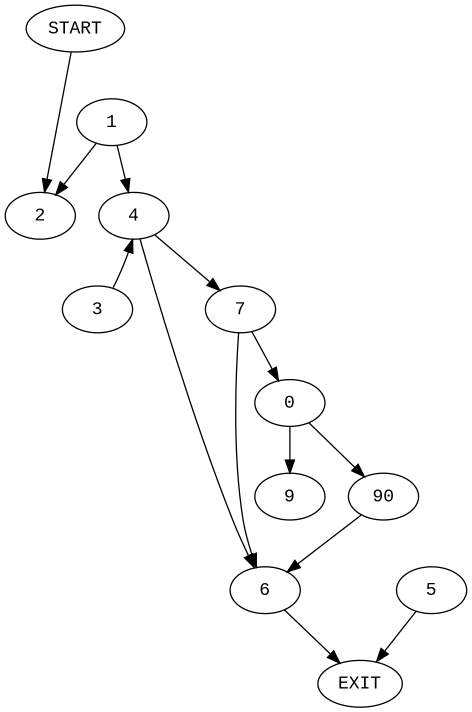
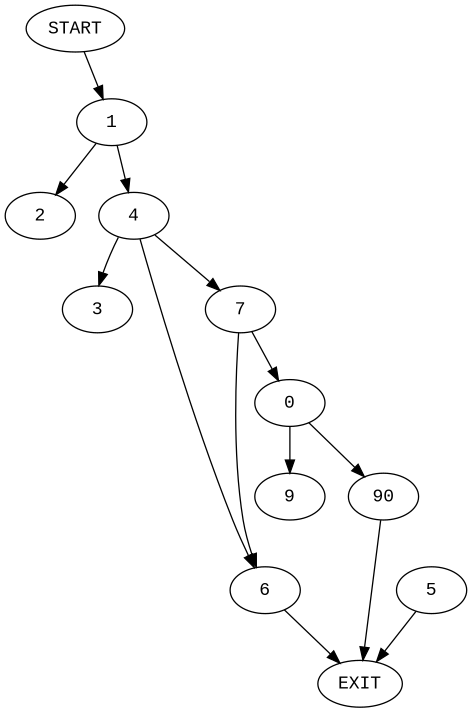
(59, 116) -> (91, 69)
(121, 270) -> (110, 255)
(330, 539) -> (373, 584)
